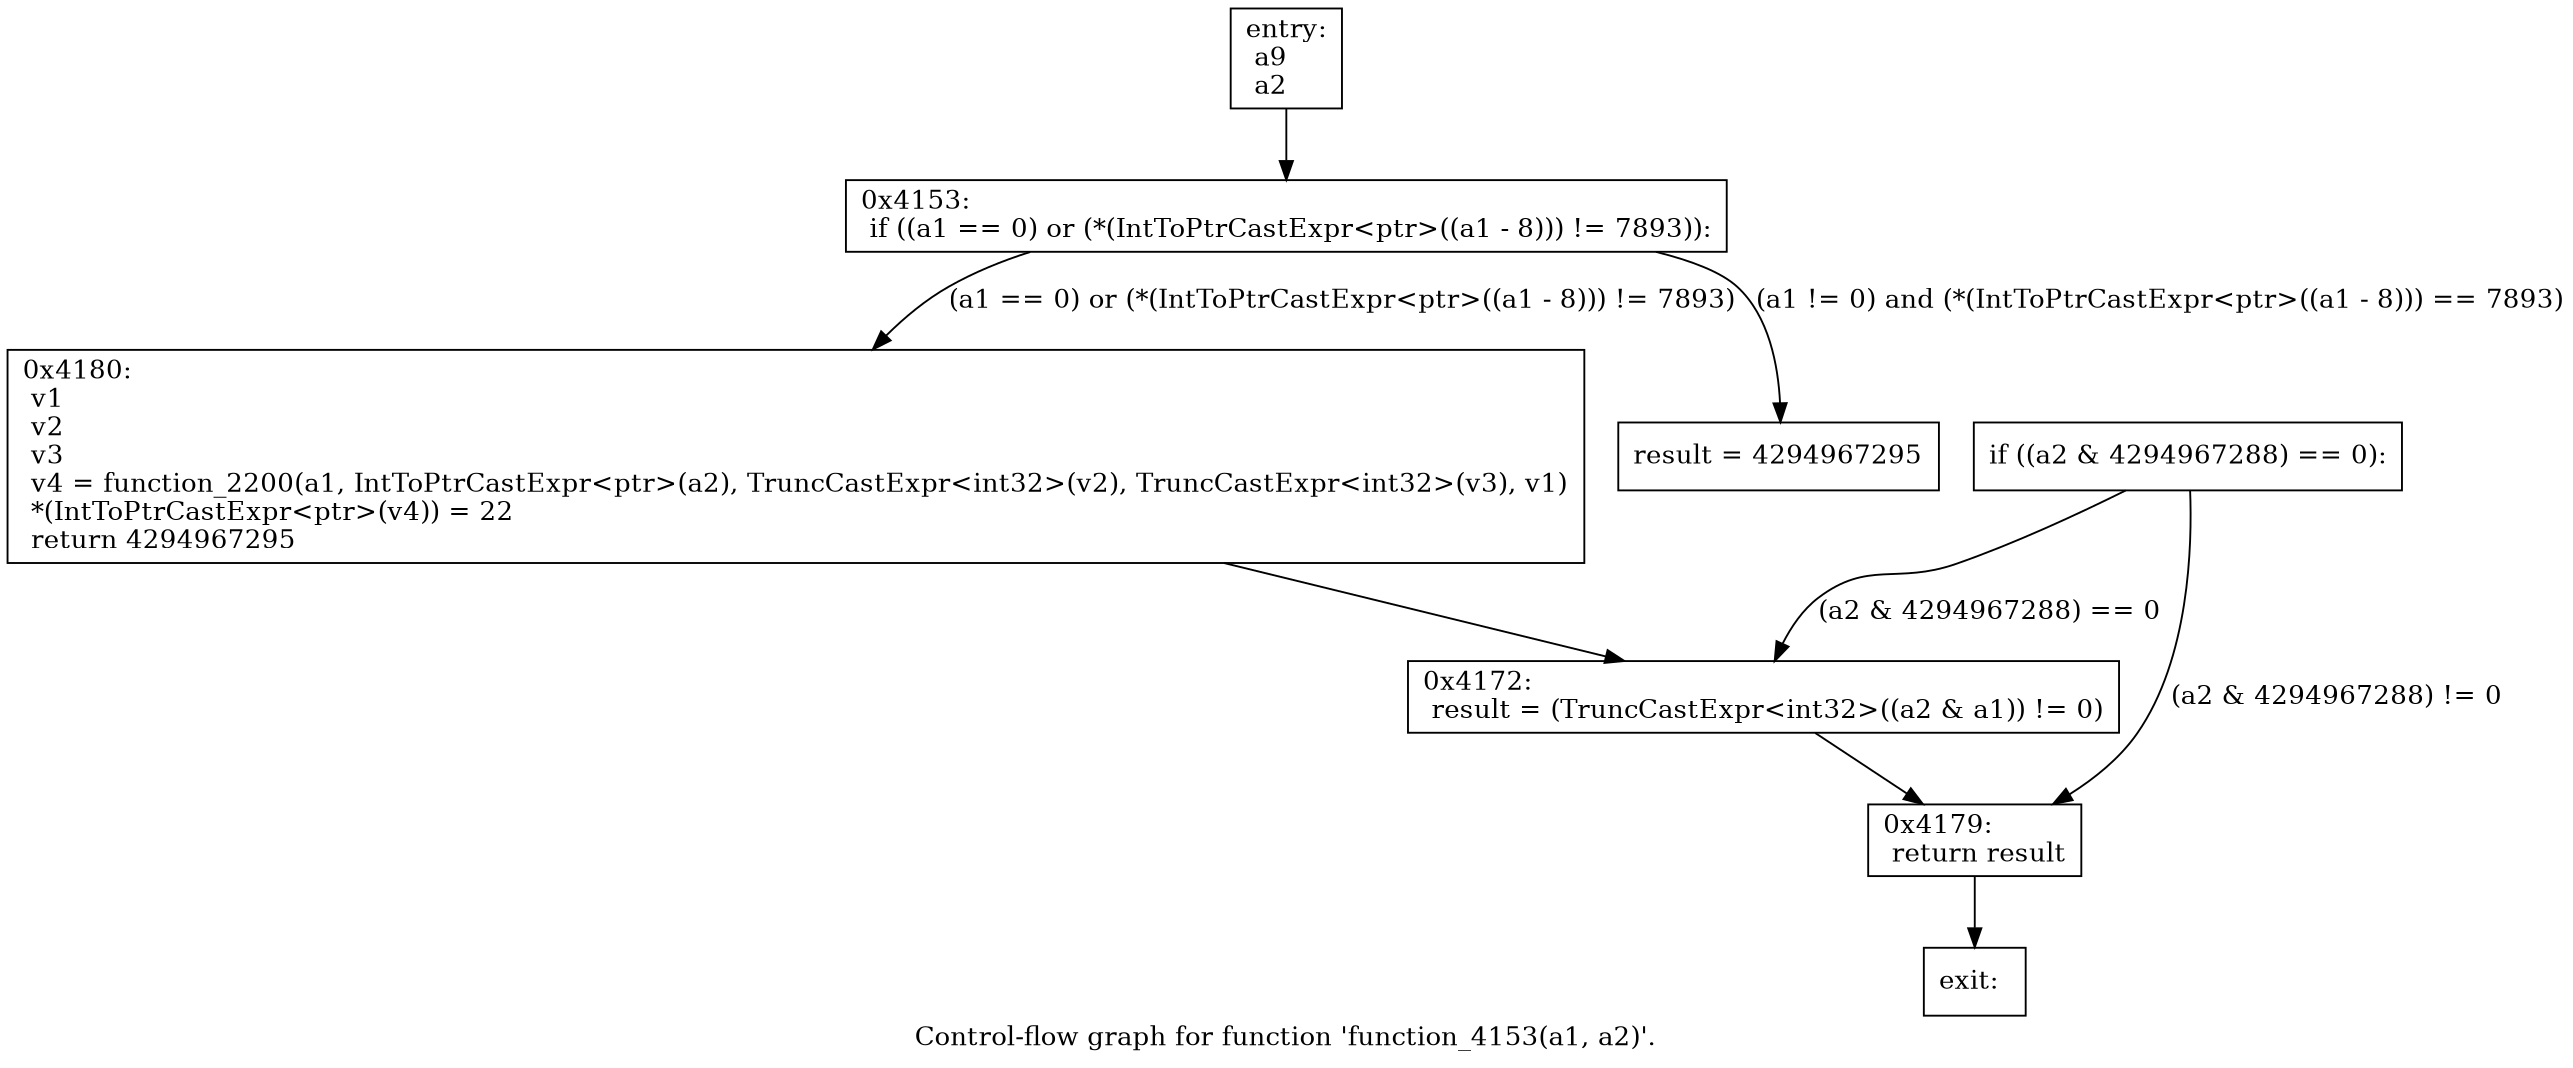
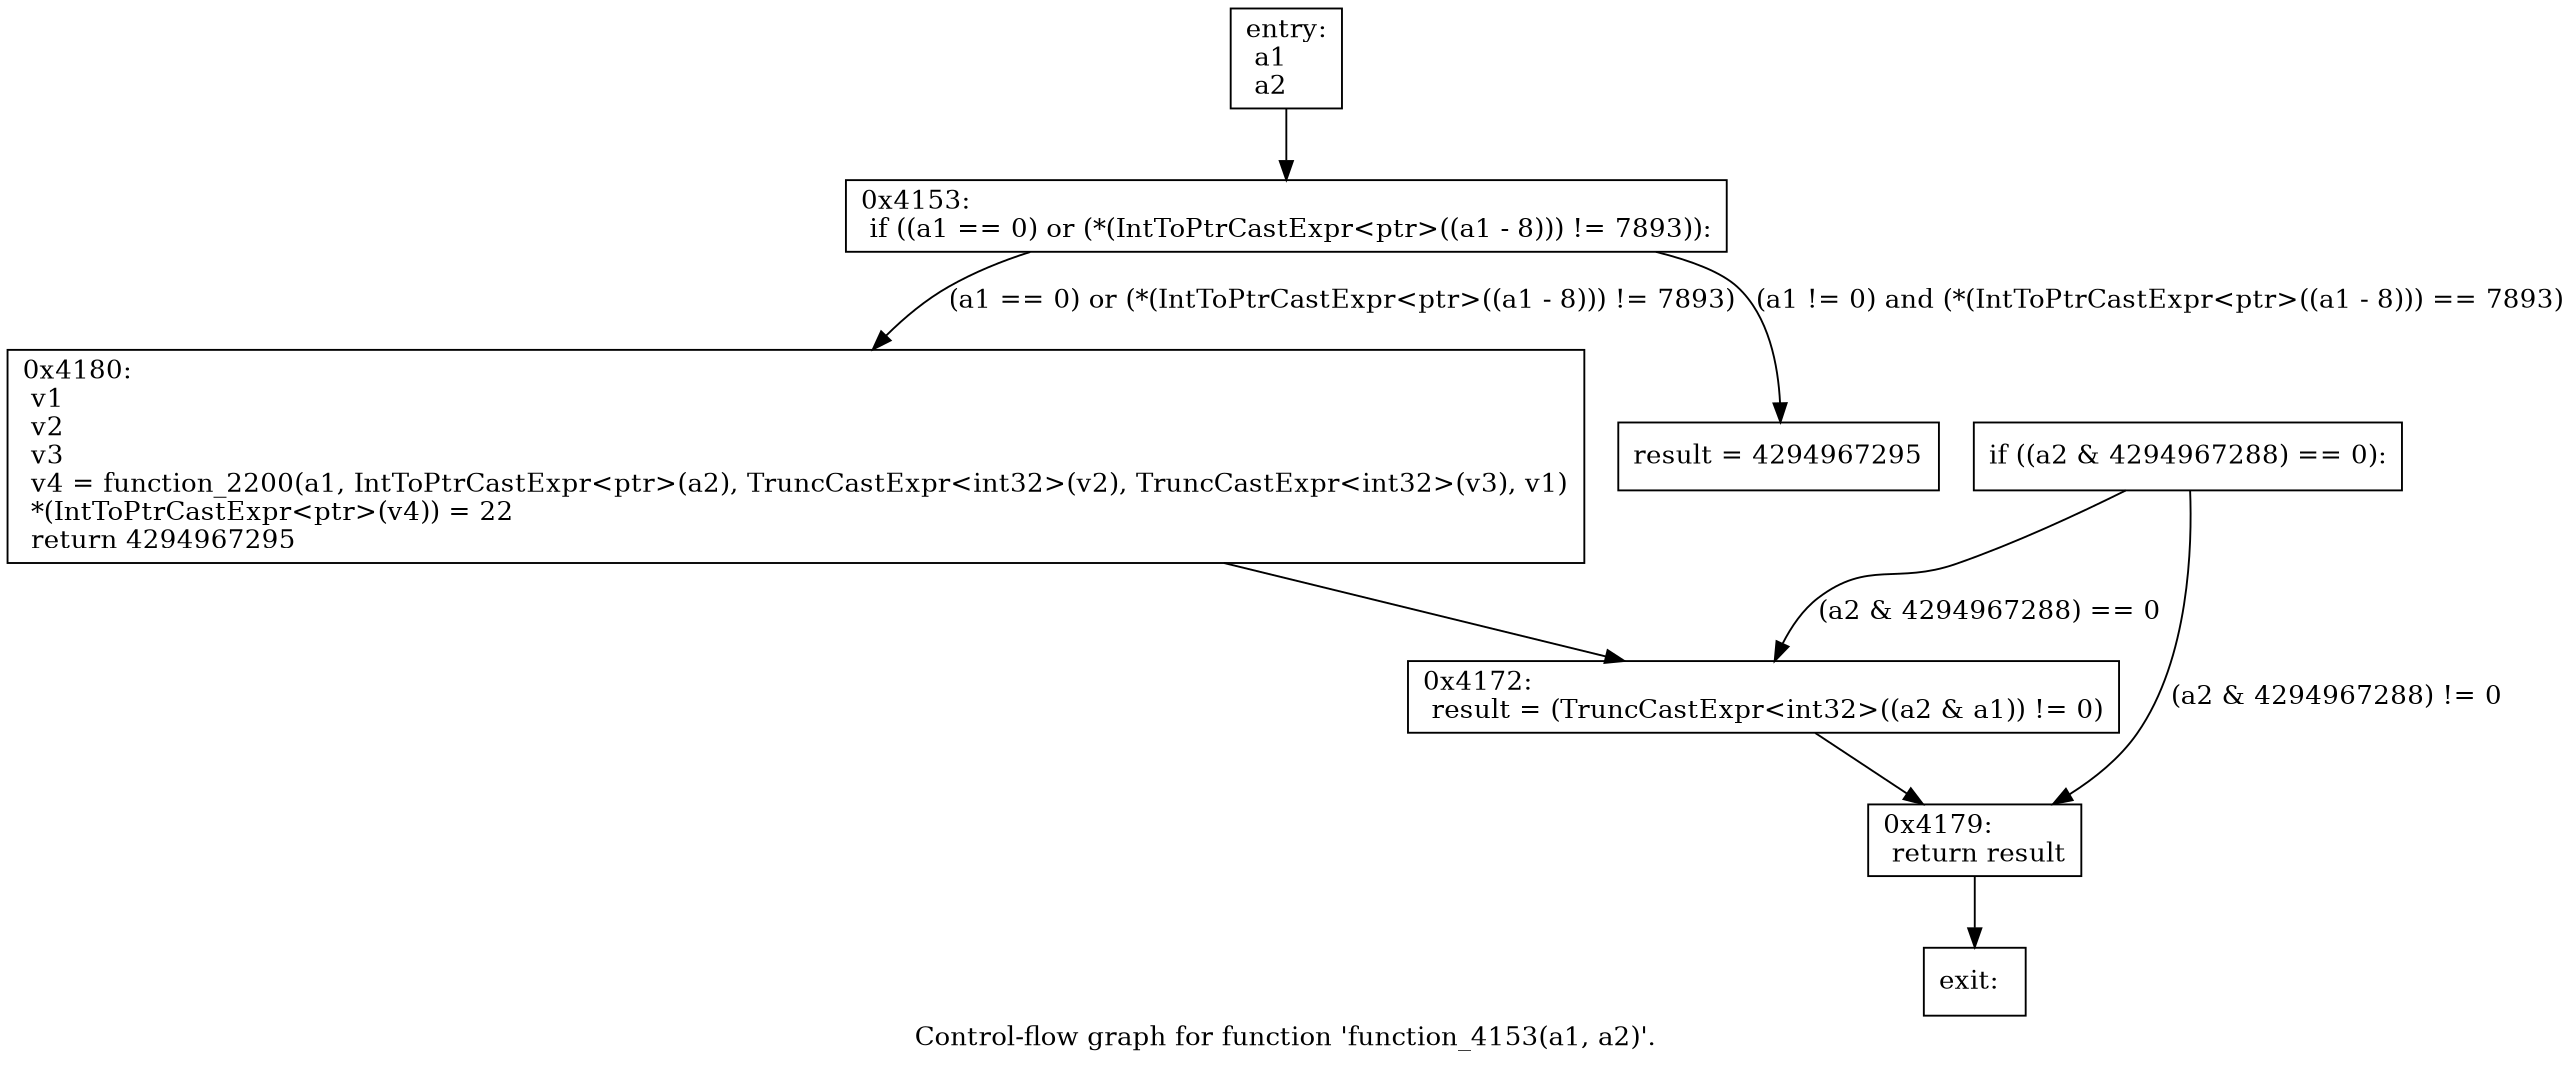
(1267, 58) -> (1267, 58)
